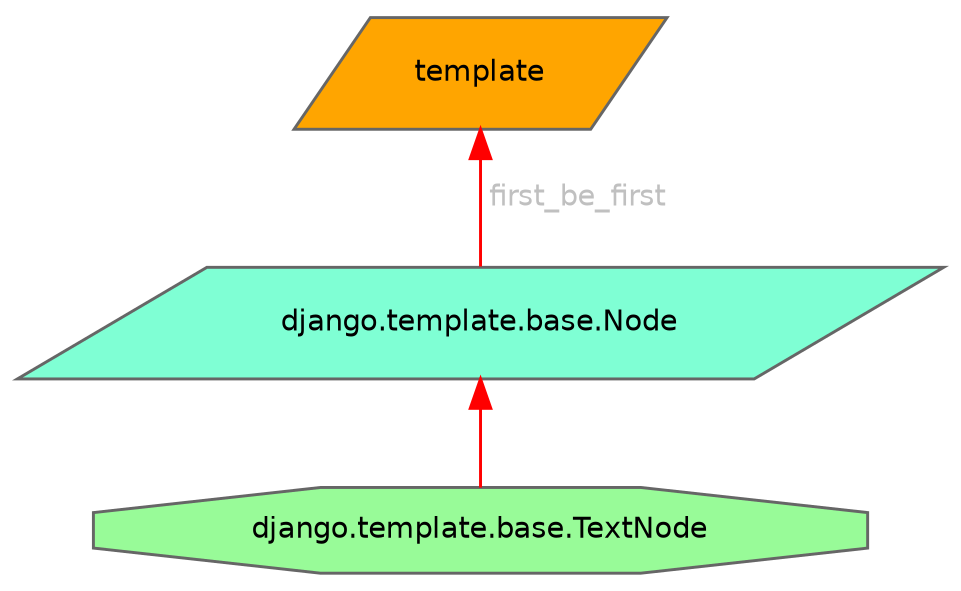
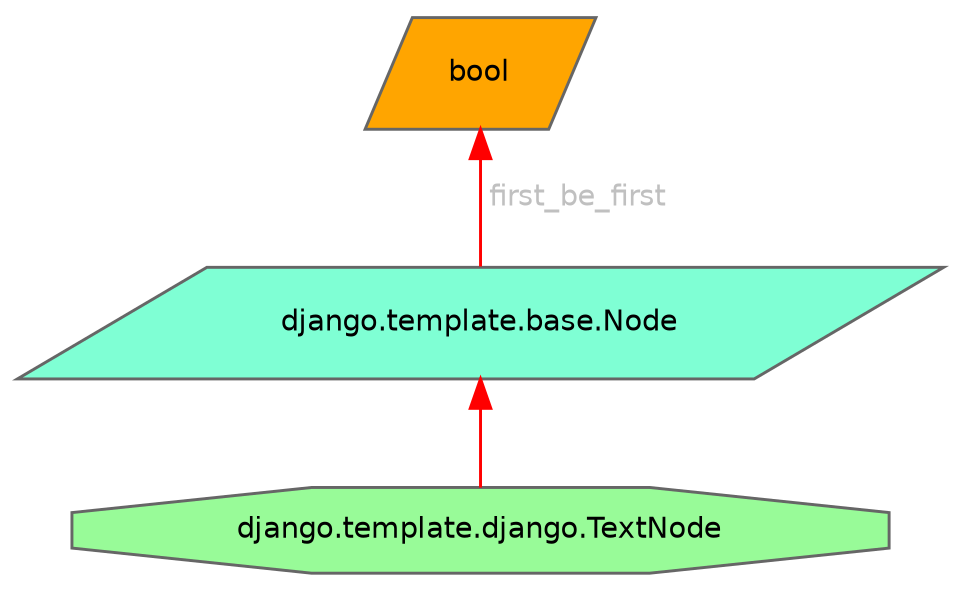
(481, 73) -> (481, 73)
(481, 530) -> (481, 530)
